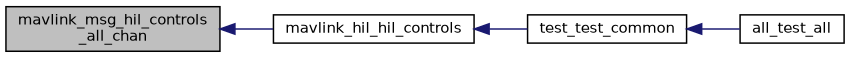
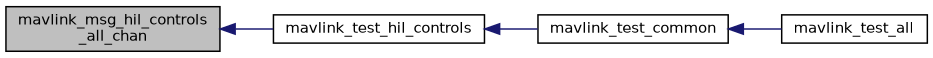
(374, 29) -> (379, 29)
(607, 29) -> (633, 29)
(792, 29) -> (855, 29)
